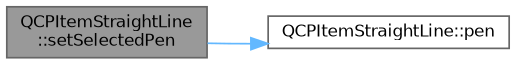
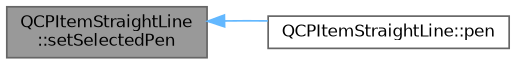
(229, 44) -> (246, 21)
